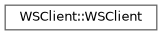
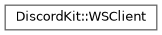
(81, 17) -> (81, 17)
